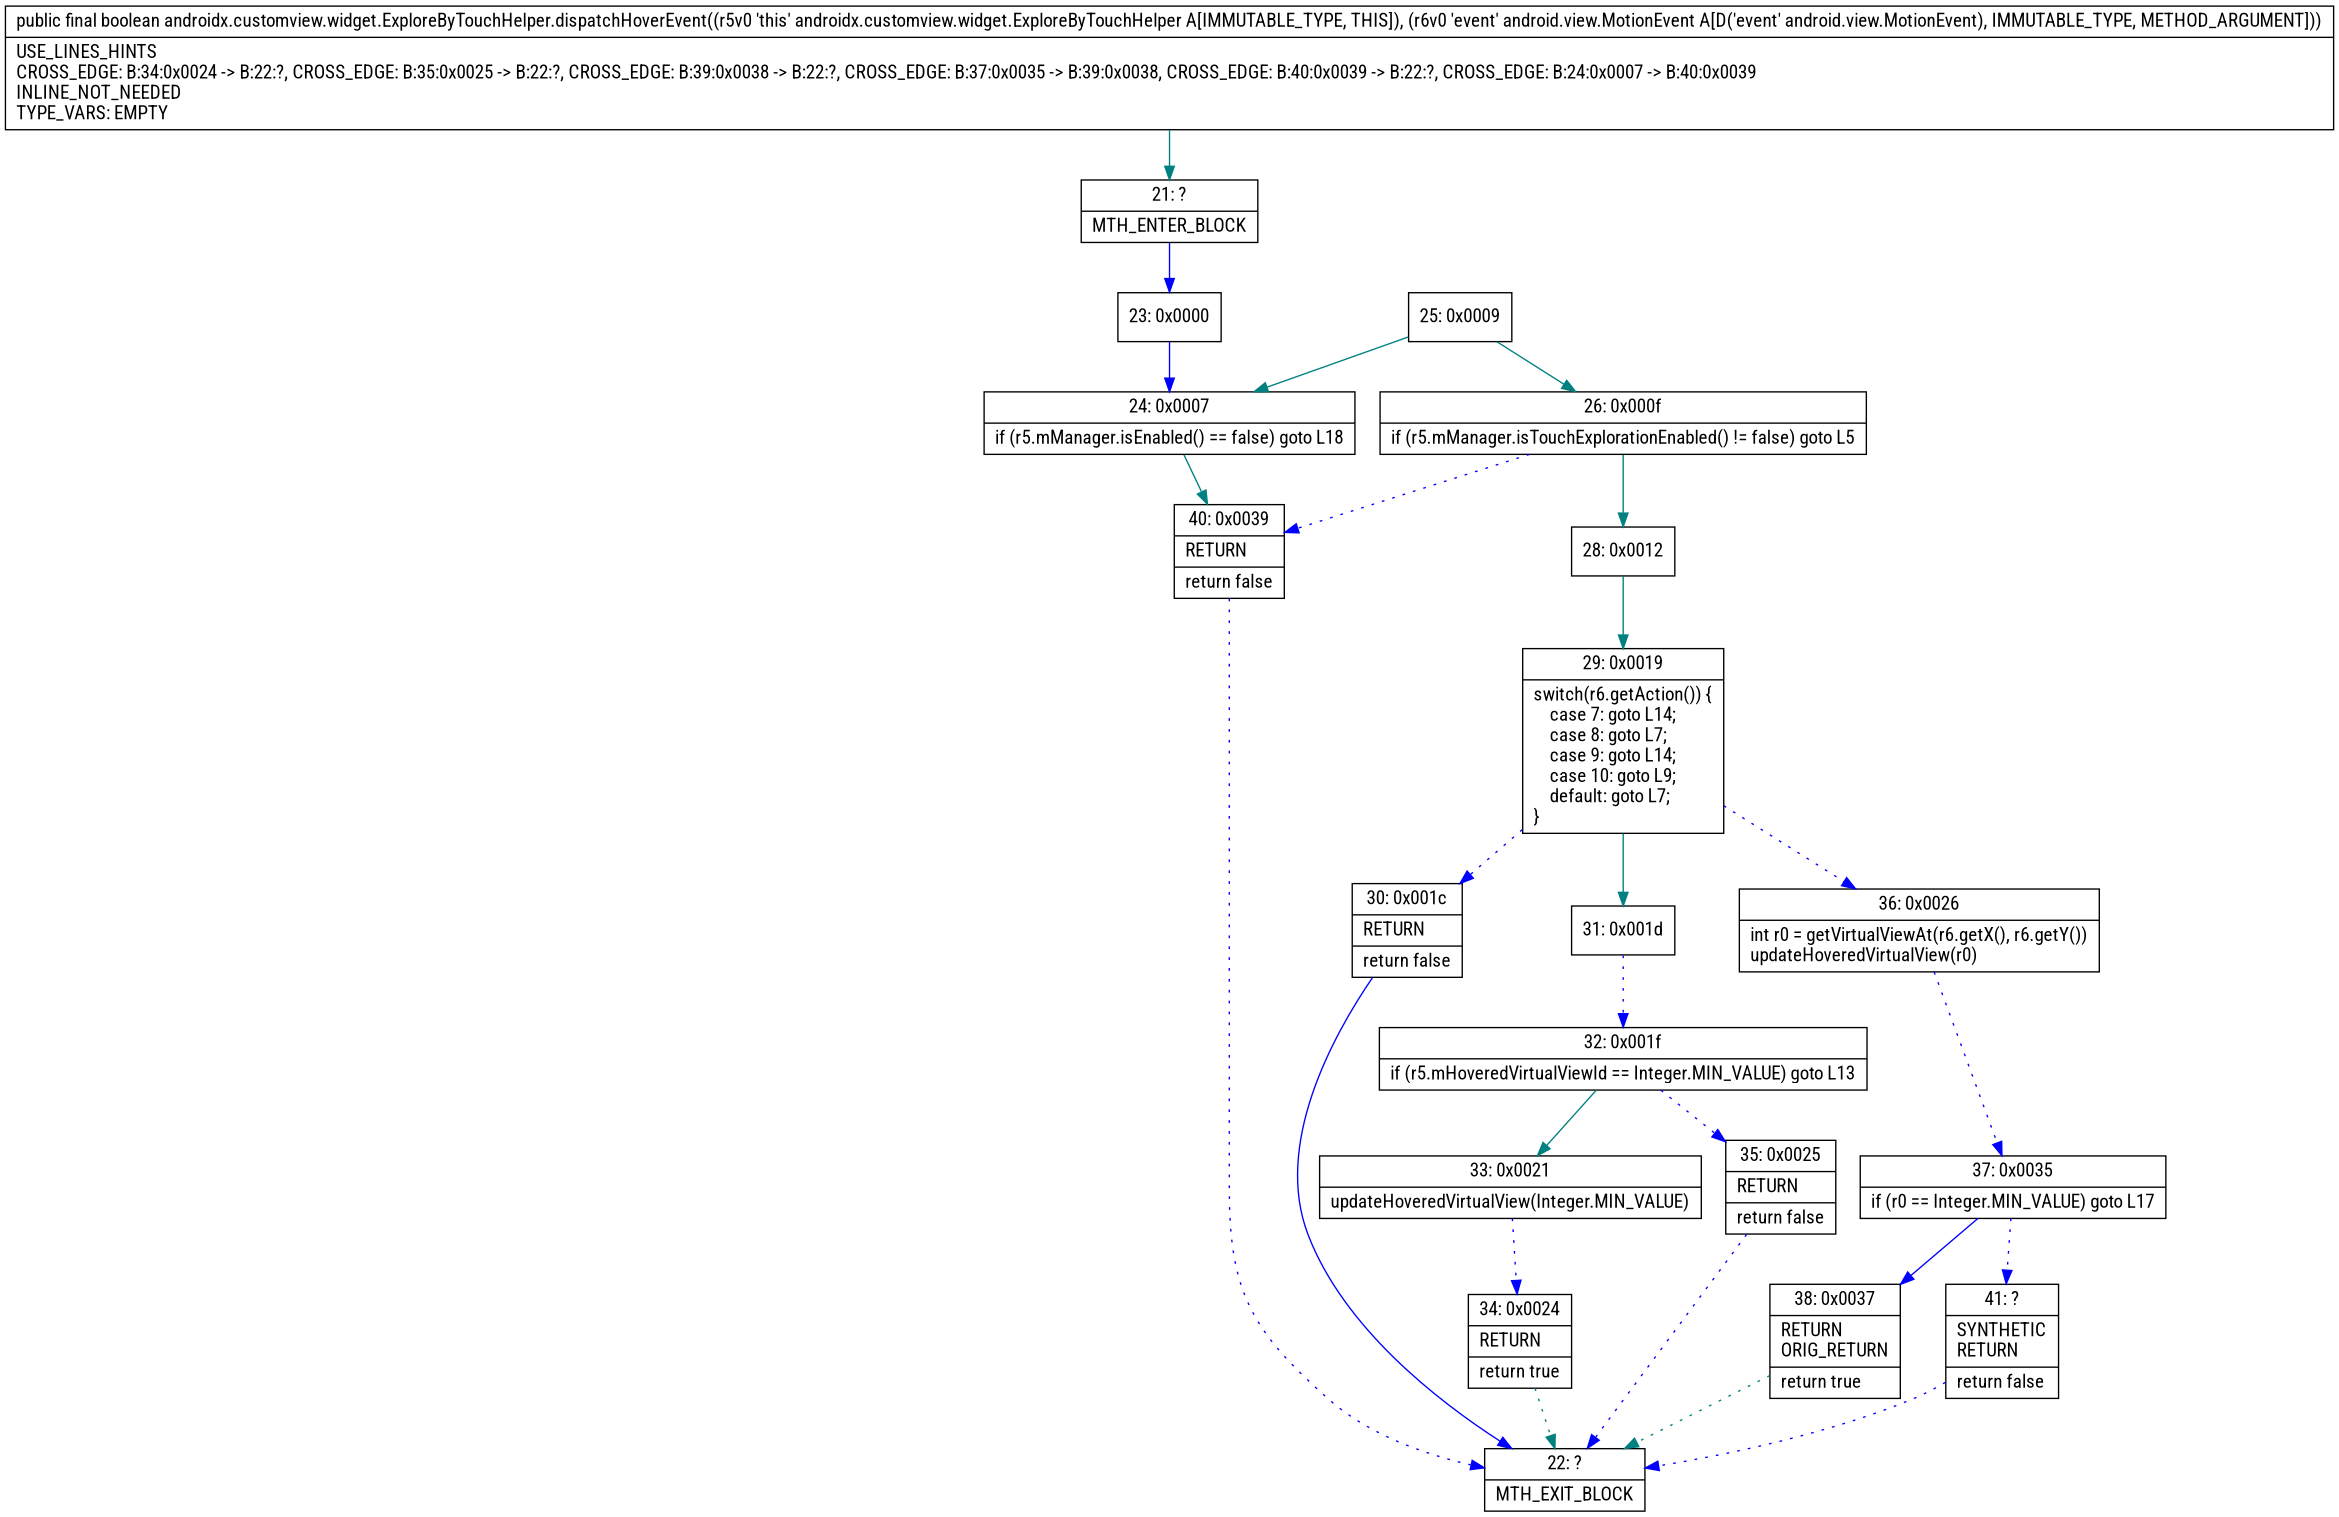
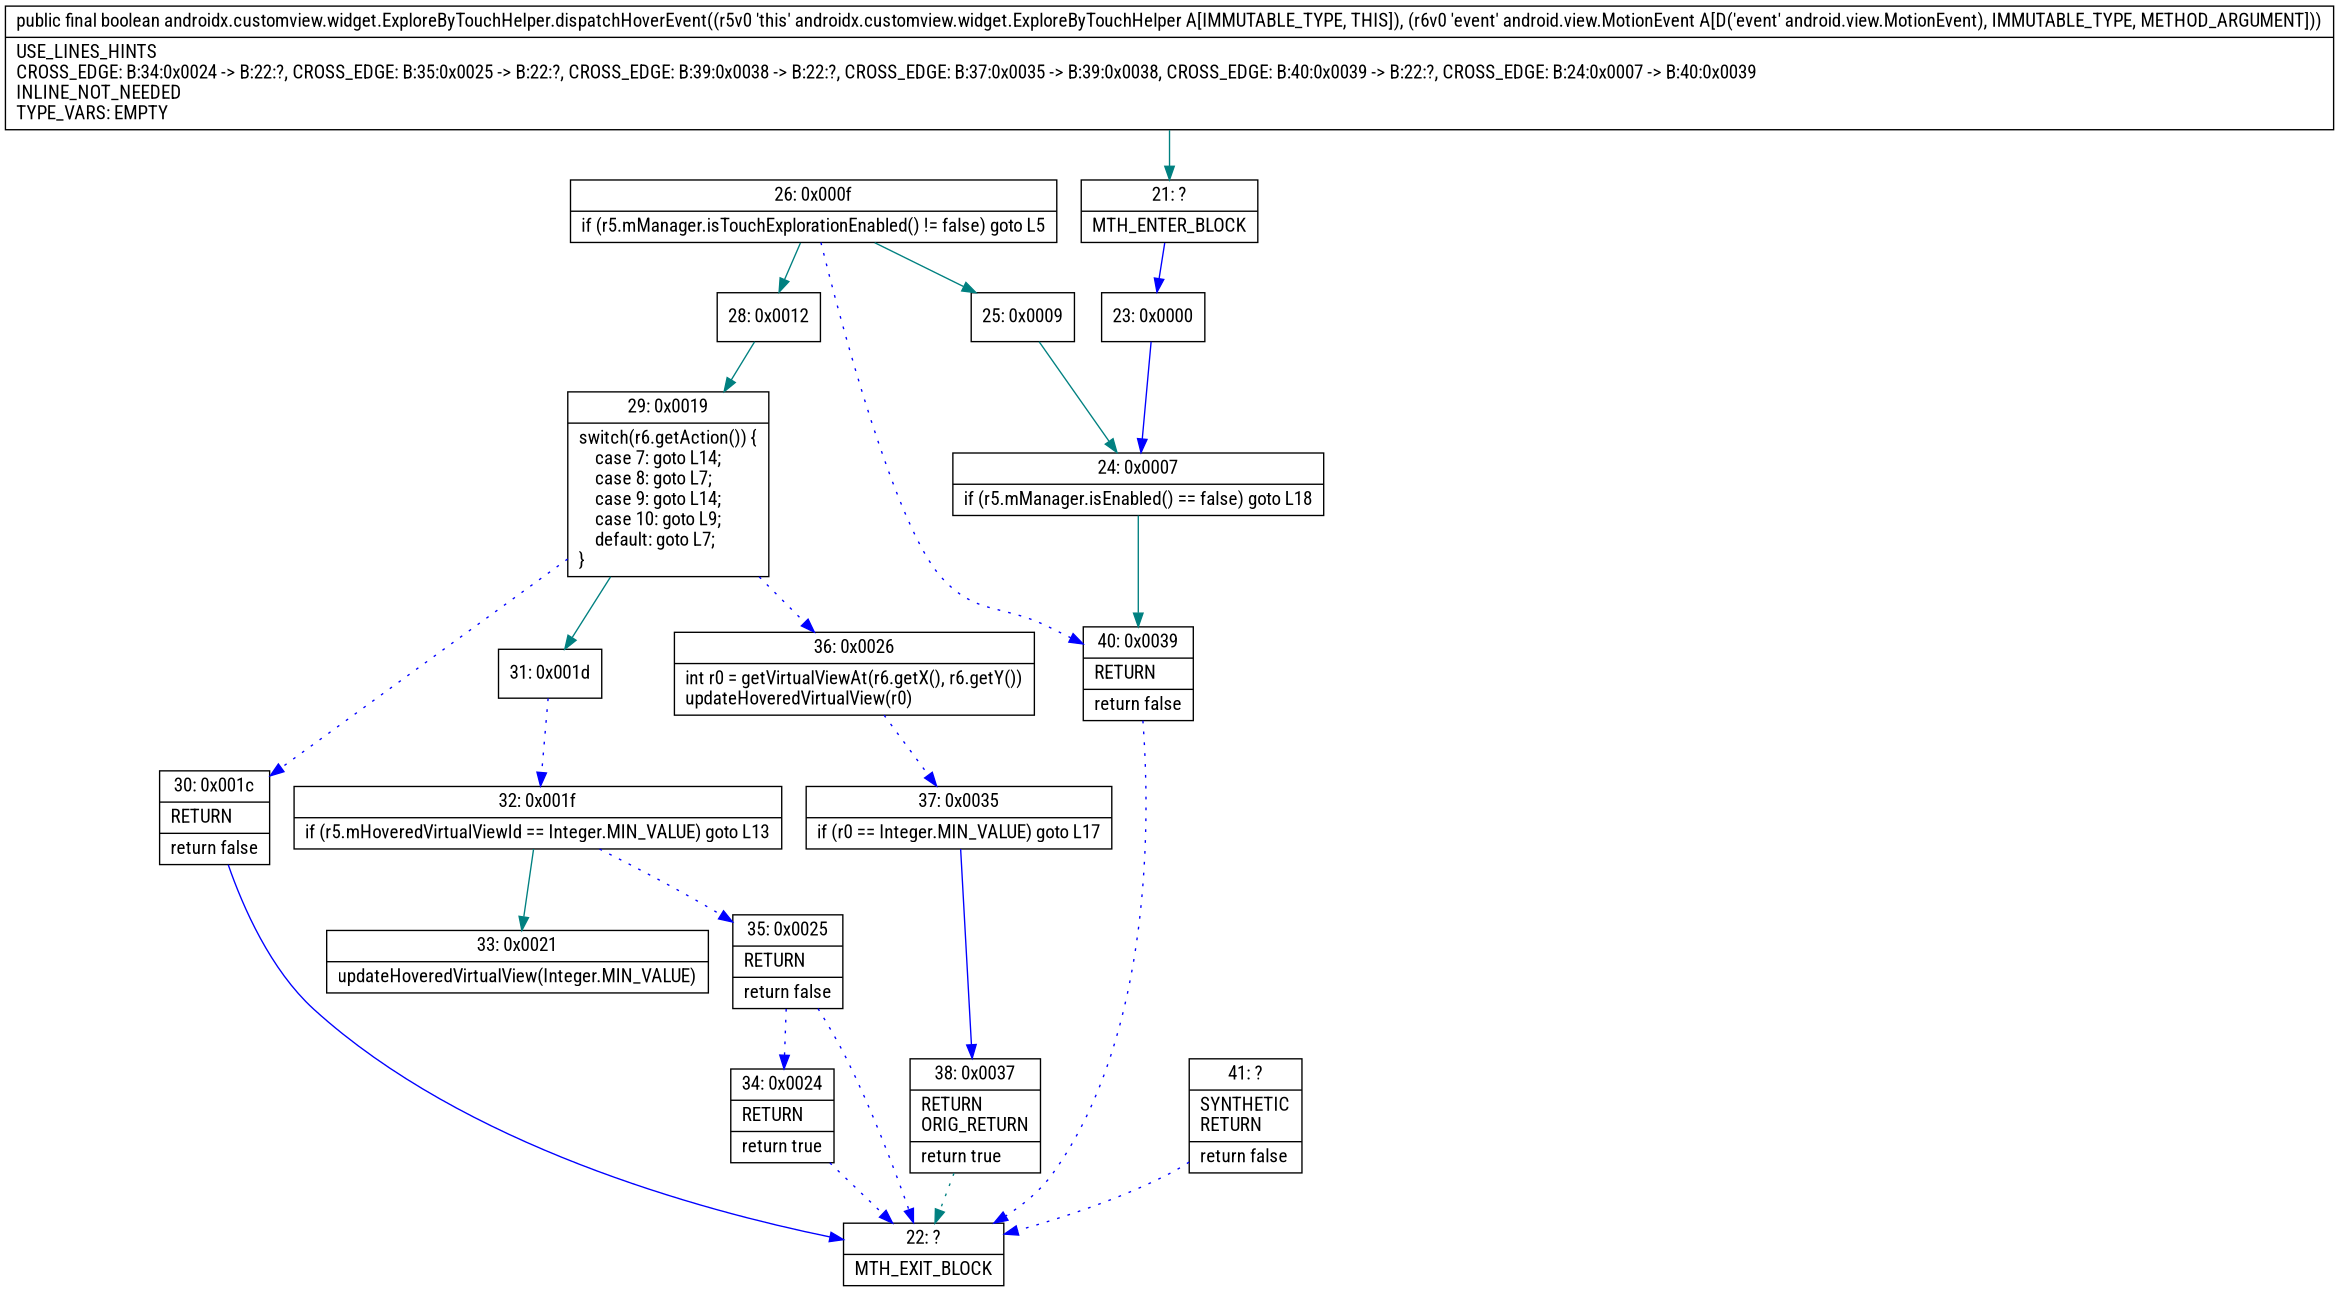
(1530, 363) -> (919, 265)
(2009, 1244) -> none
(1514, 1249) -> (785, 1032)
(1543, 1412) -> (856, 1188)
